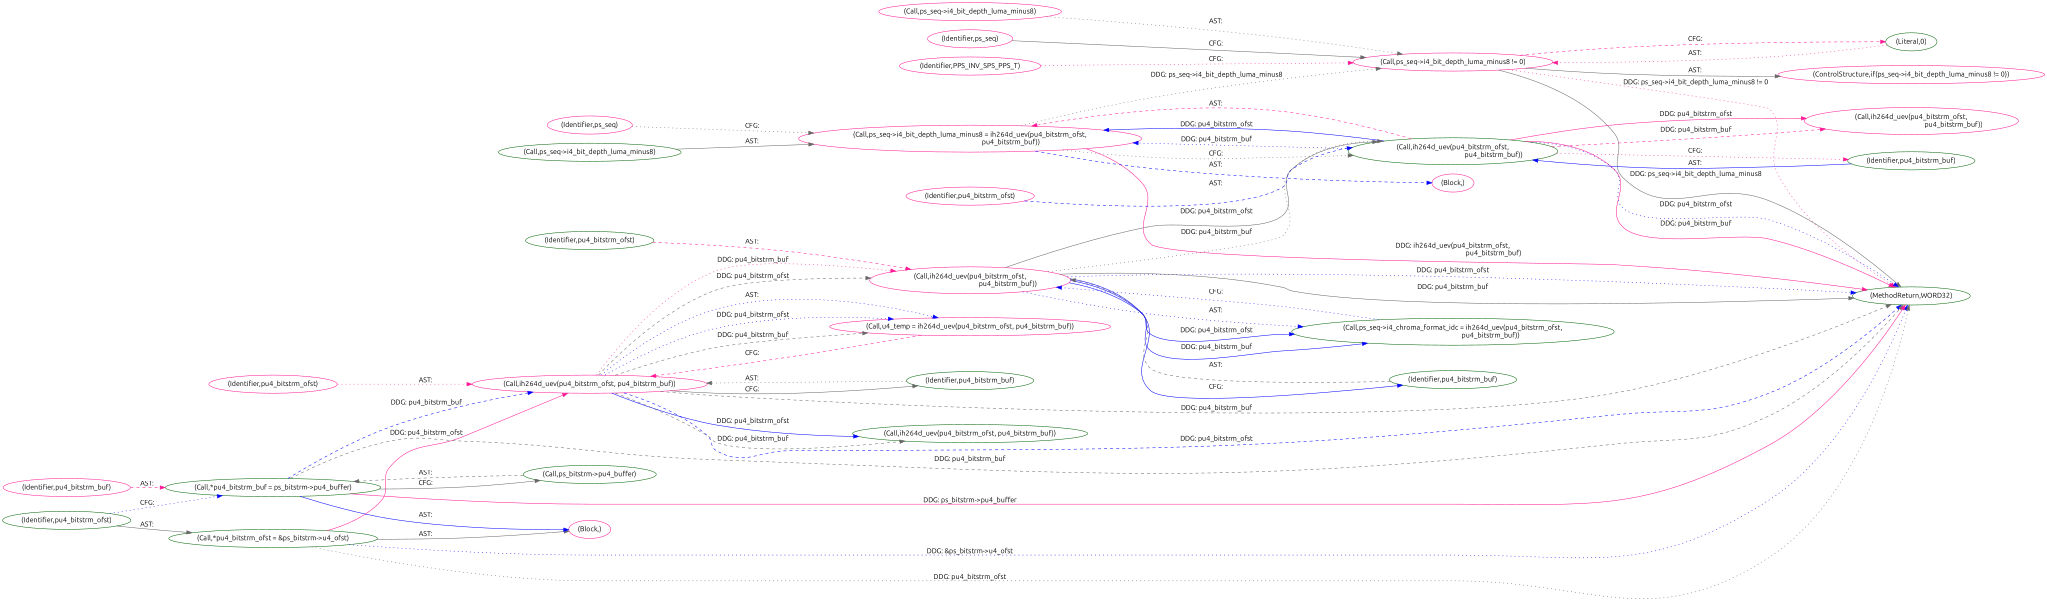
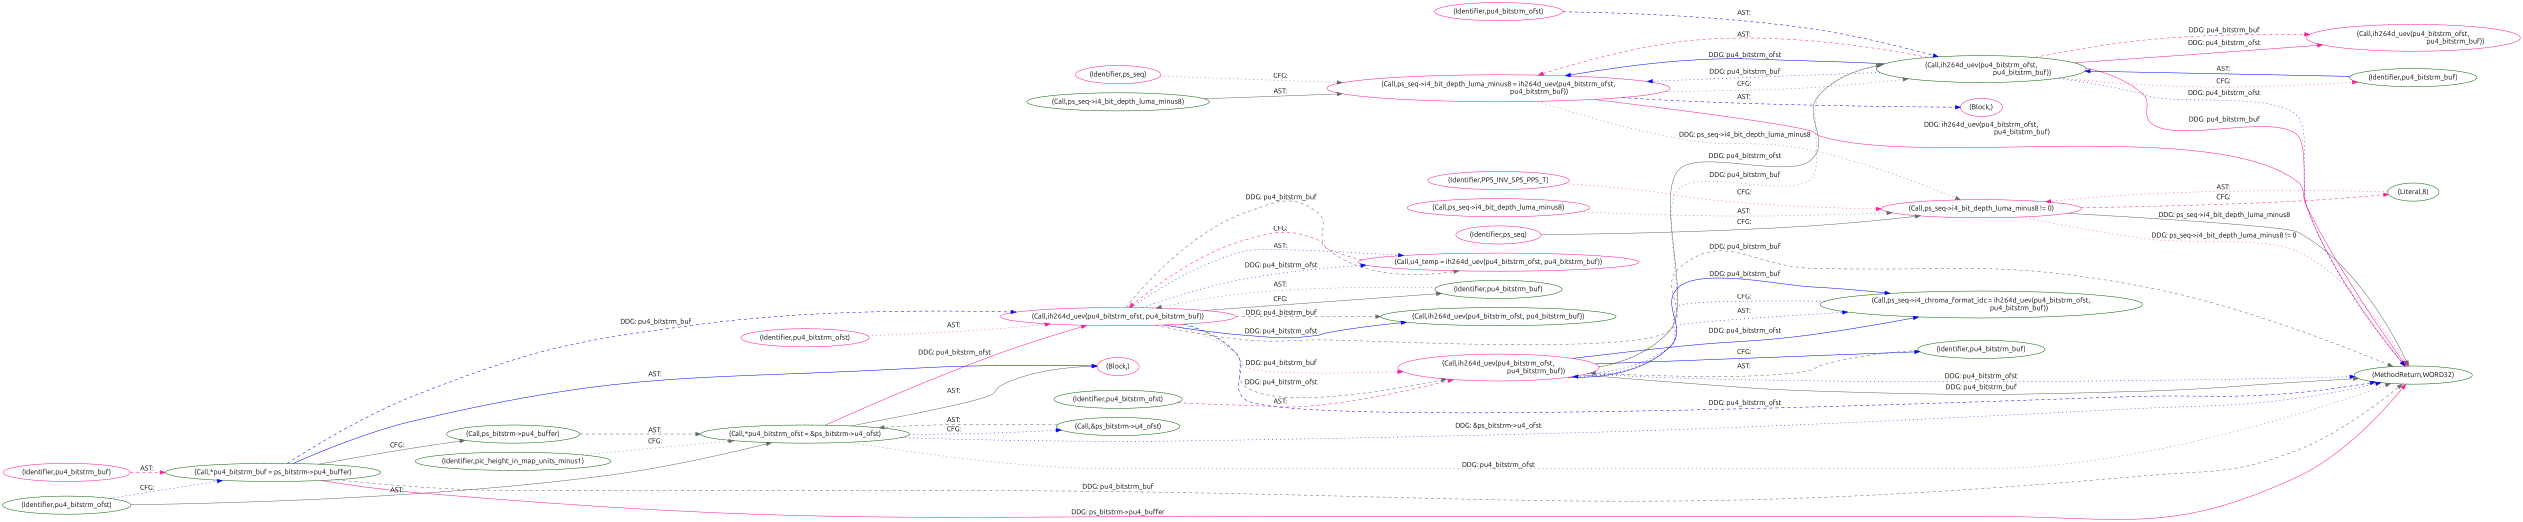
(1911, 42) -> (2413, 192)
(1911, 75) -> none
none -> (1118, 427)
none -> (513, 461)
(441, 477) -> (638, 434)
